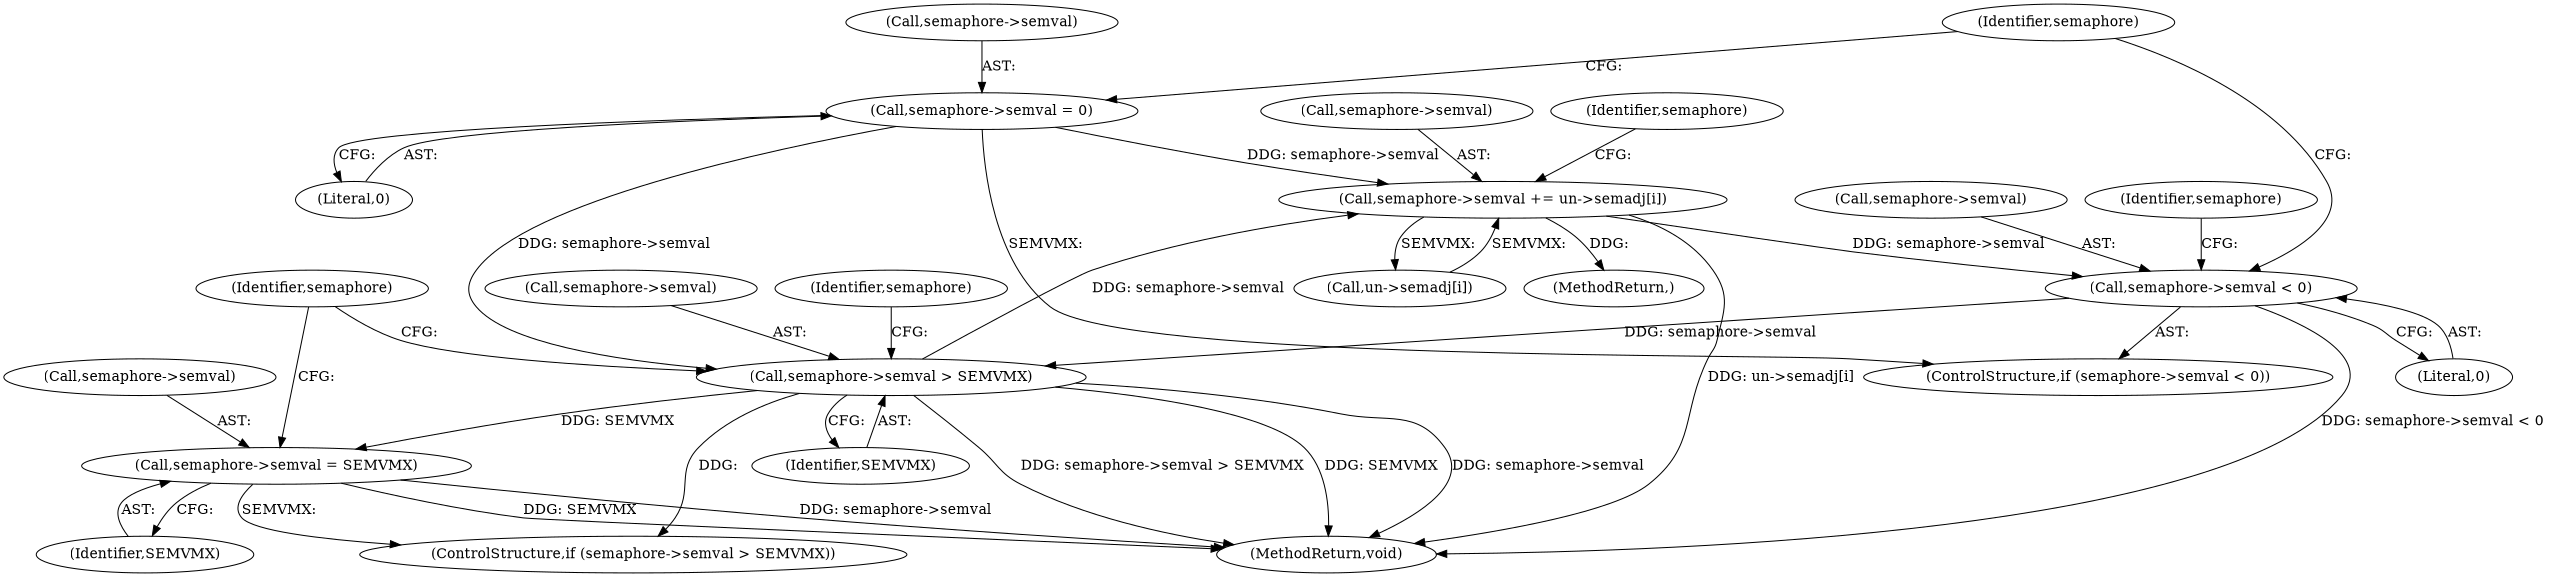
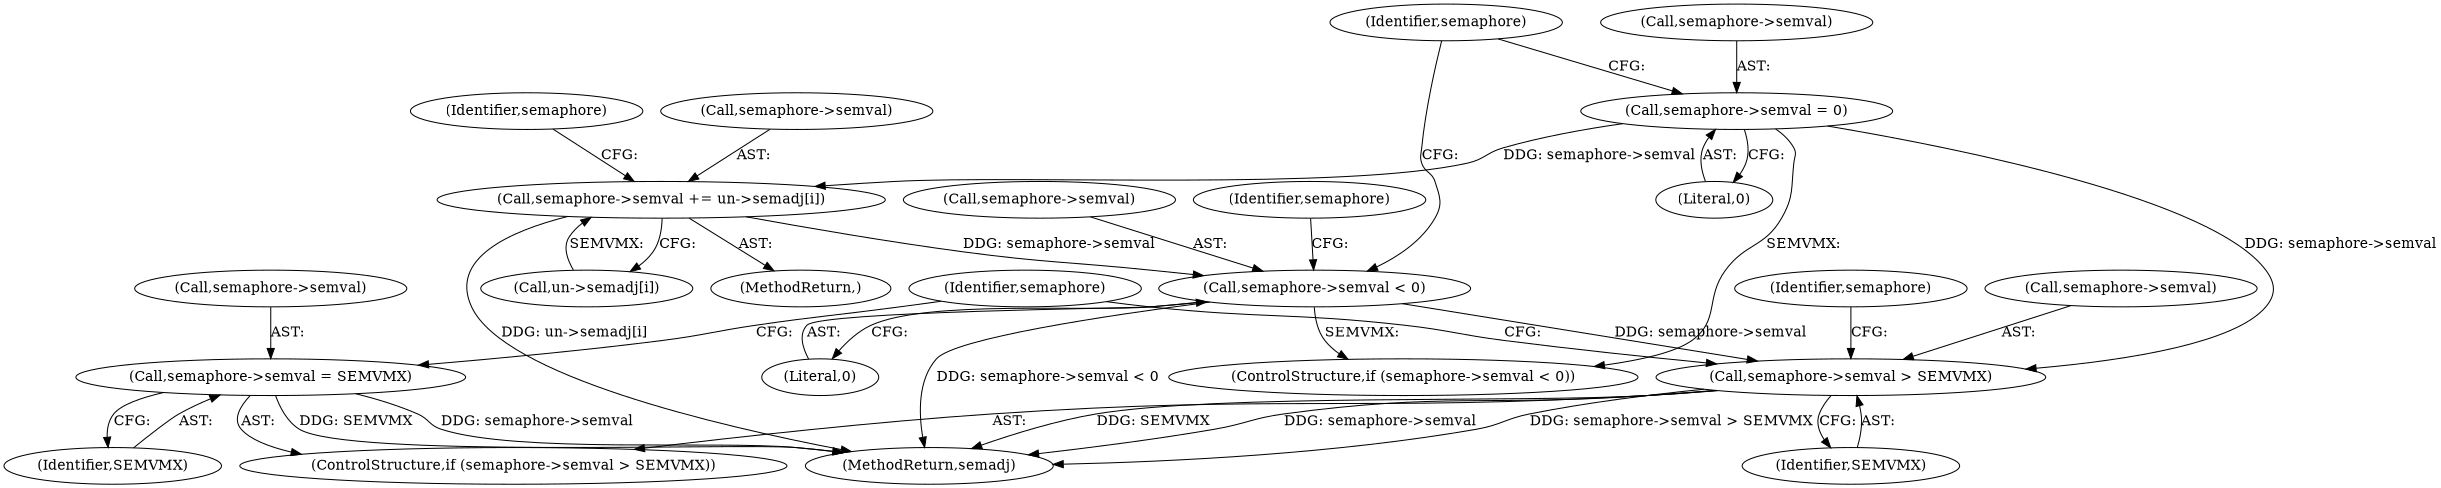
(1441, 244) -> (680, 244)
(1611, 244) -> (758, 244)
(1126, 260) -> none
(2175, 333) -> (1365, 333)
(561, 414) -> none
(720, 466) -> (1012, 422)
(282, 510) -> (261, 422)
(1327, 555) -> (929, 466)
